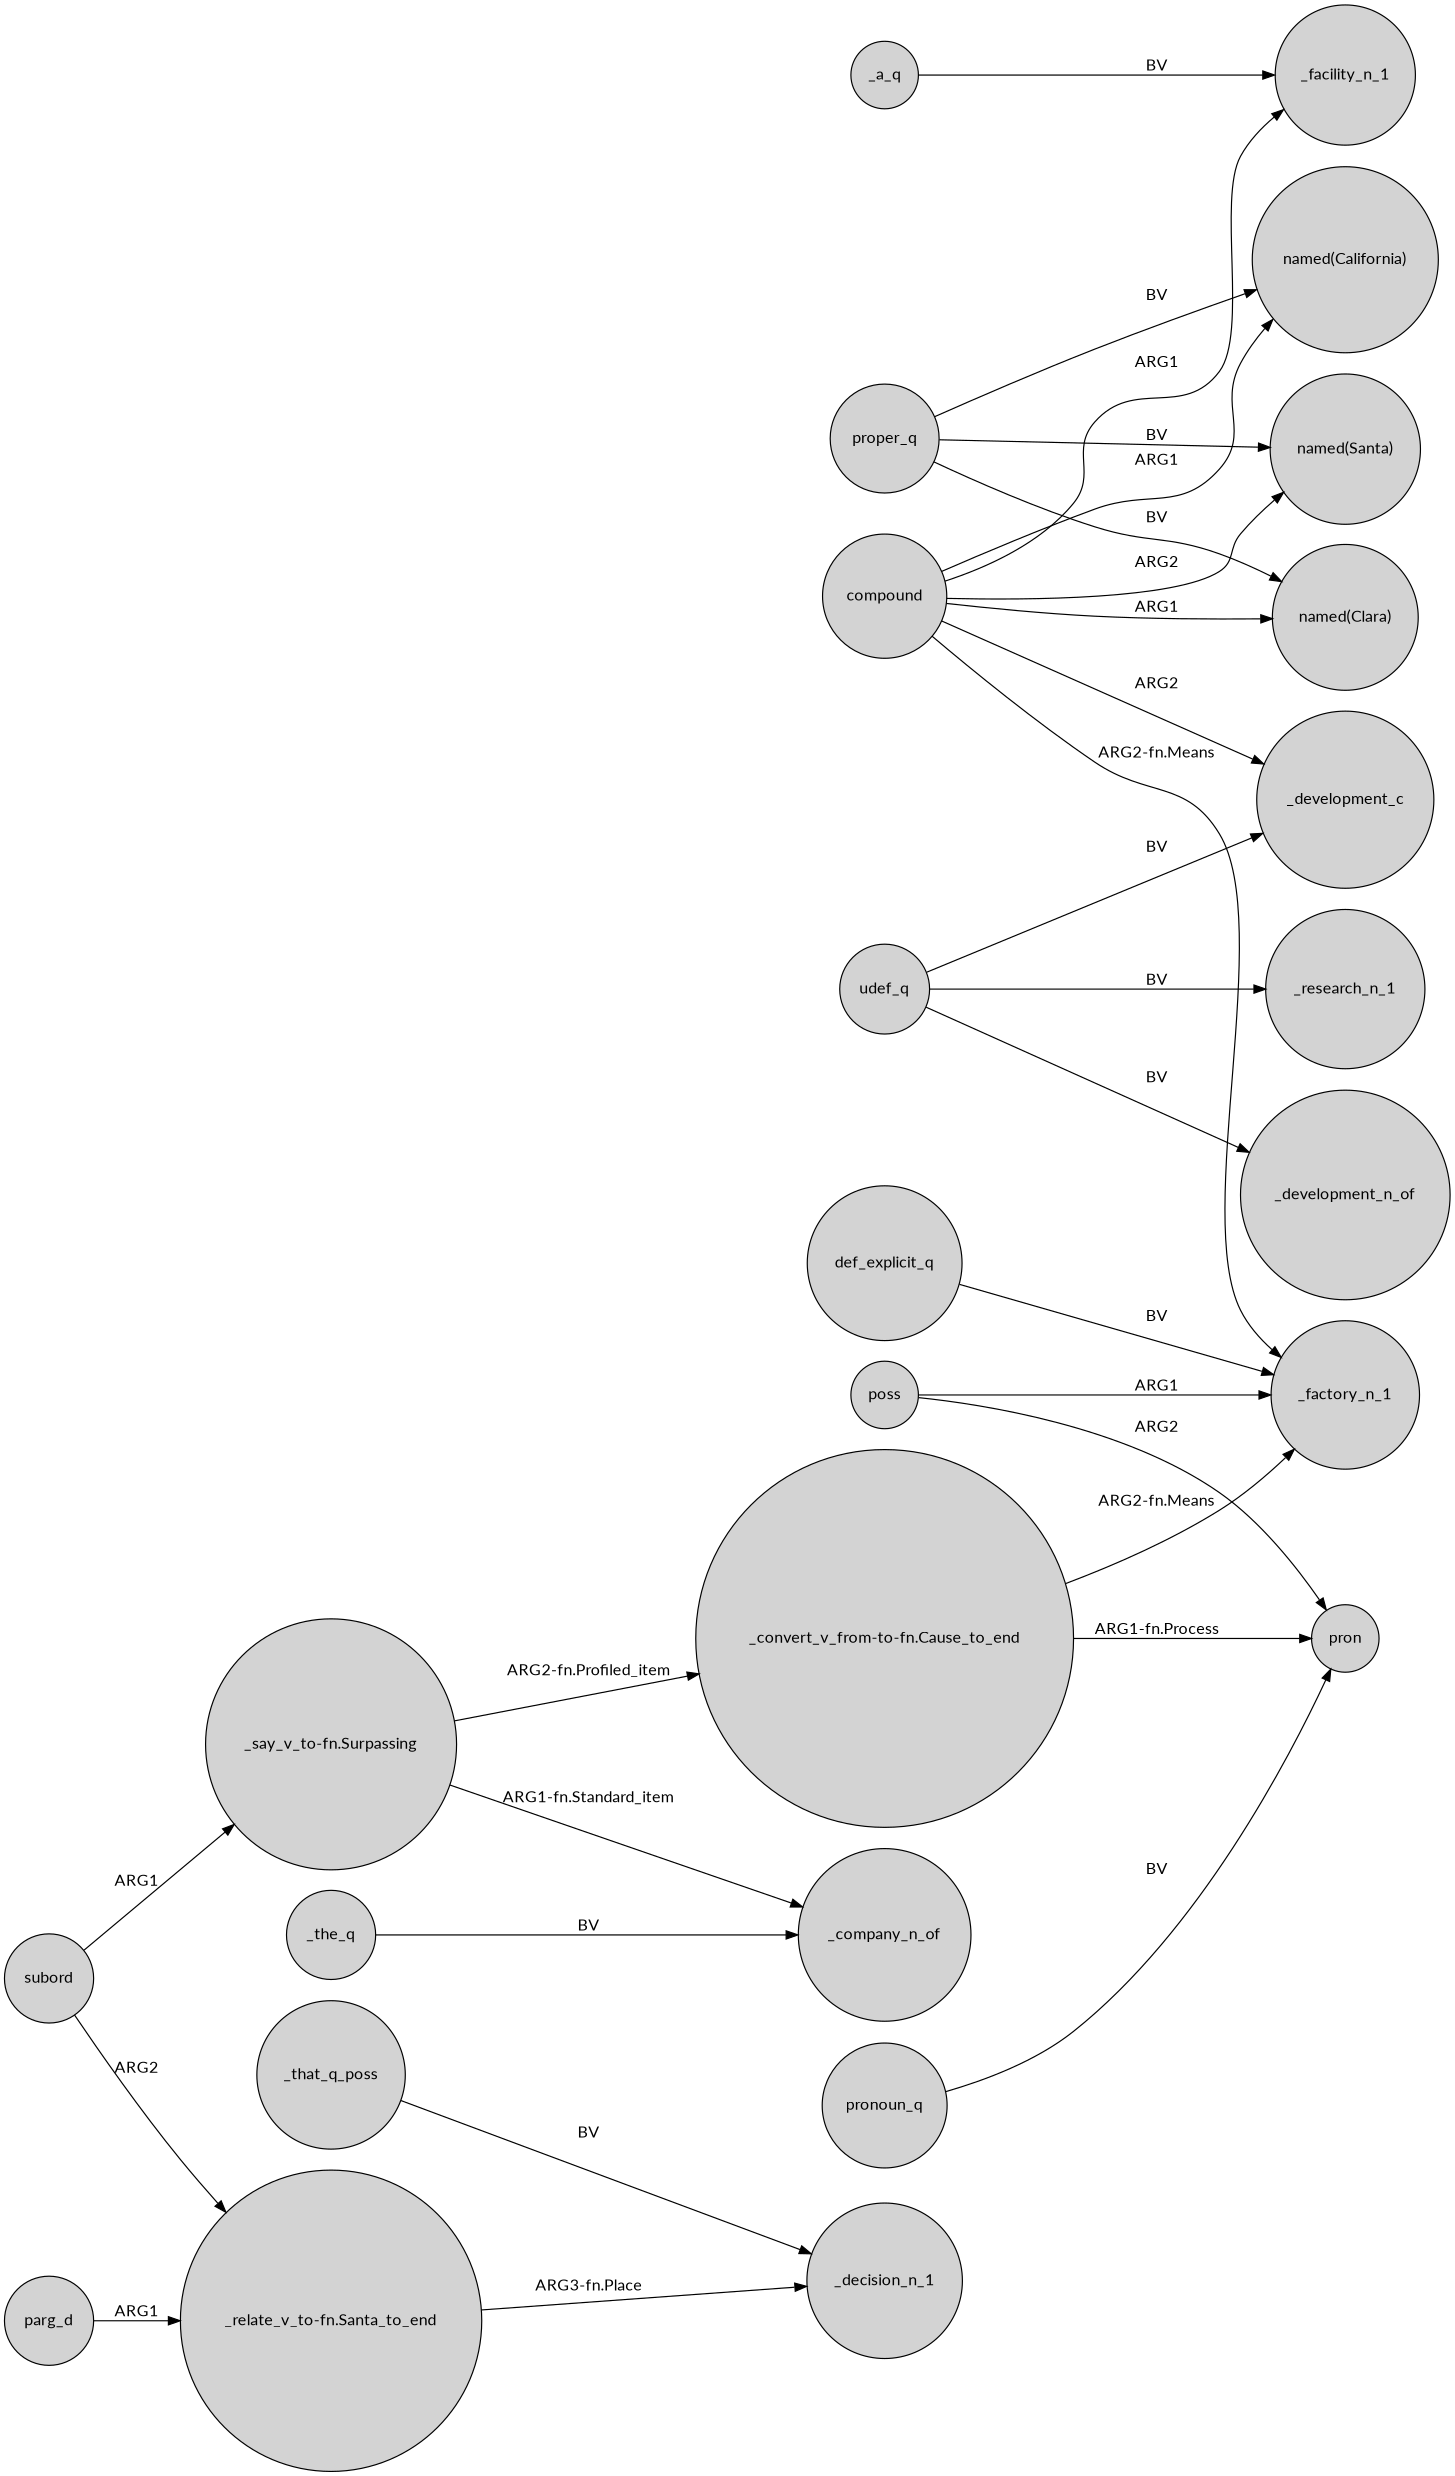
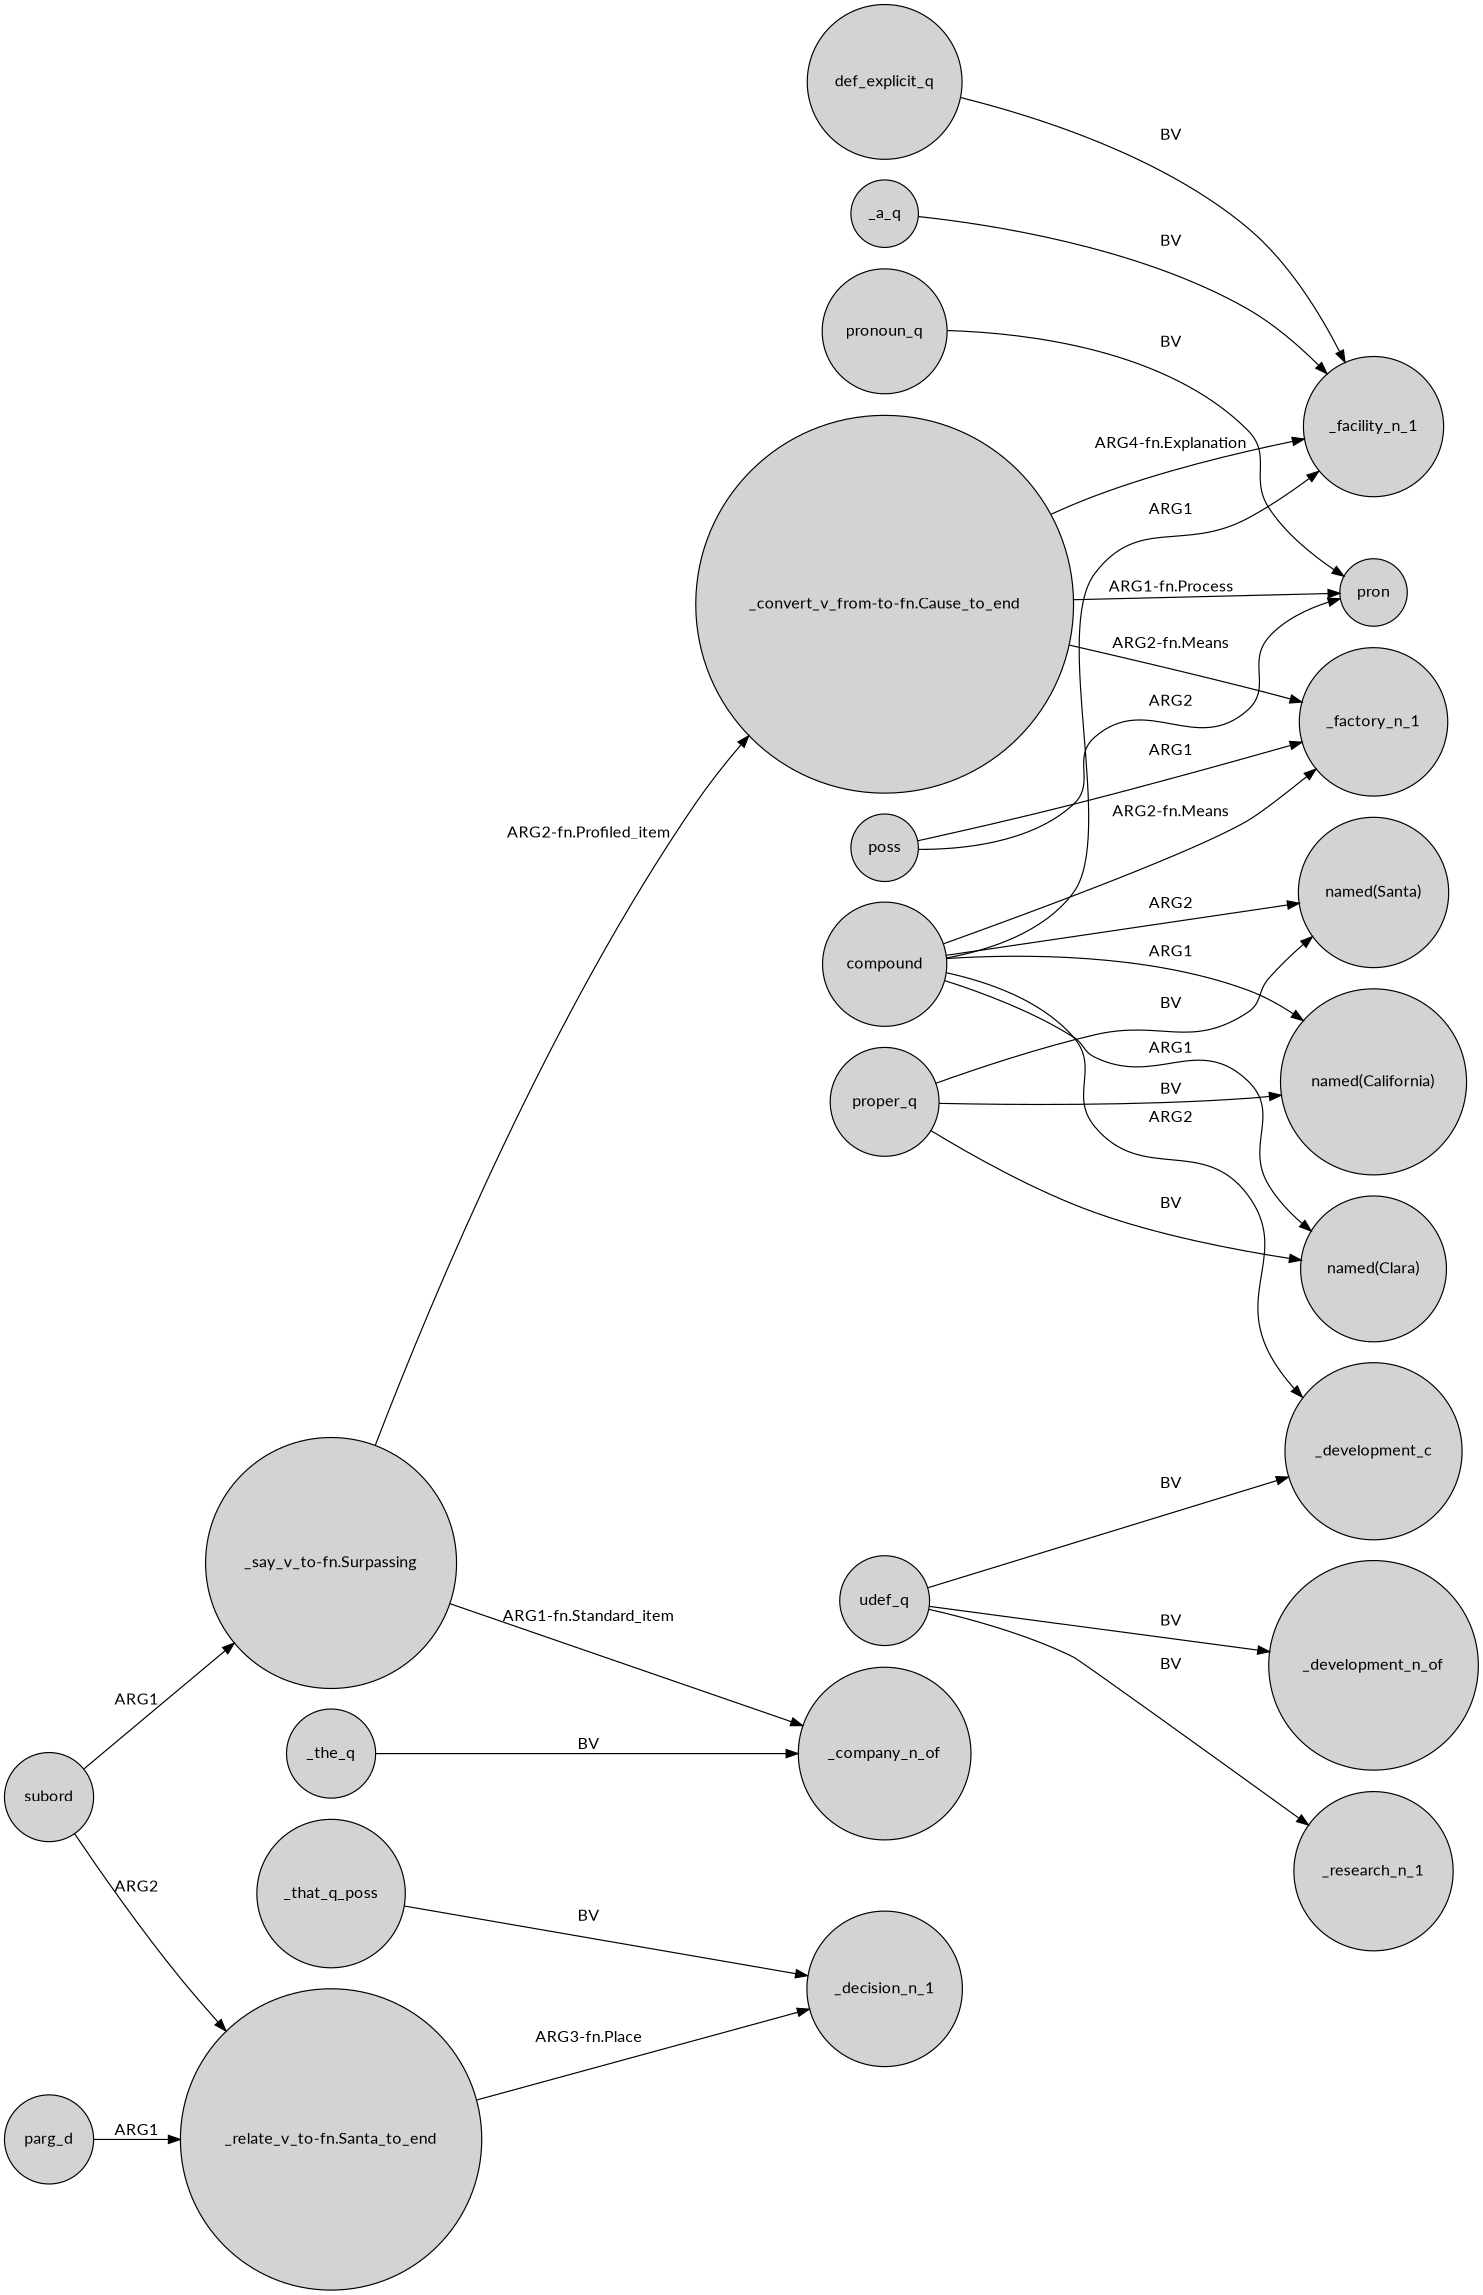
none -> (1170, 471)
(1111, 1328) -> (1181, 182)
